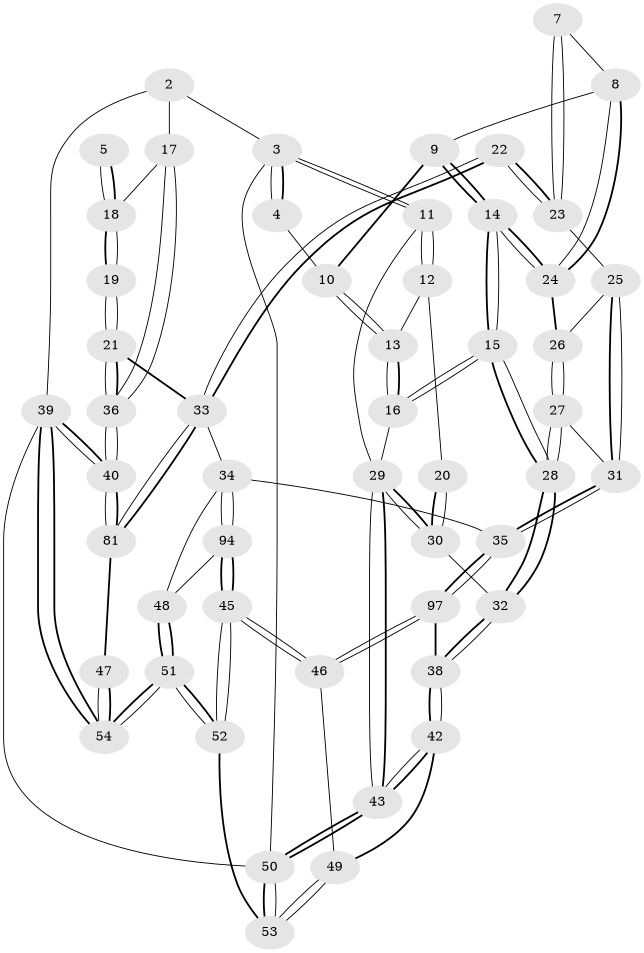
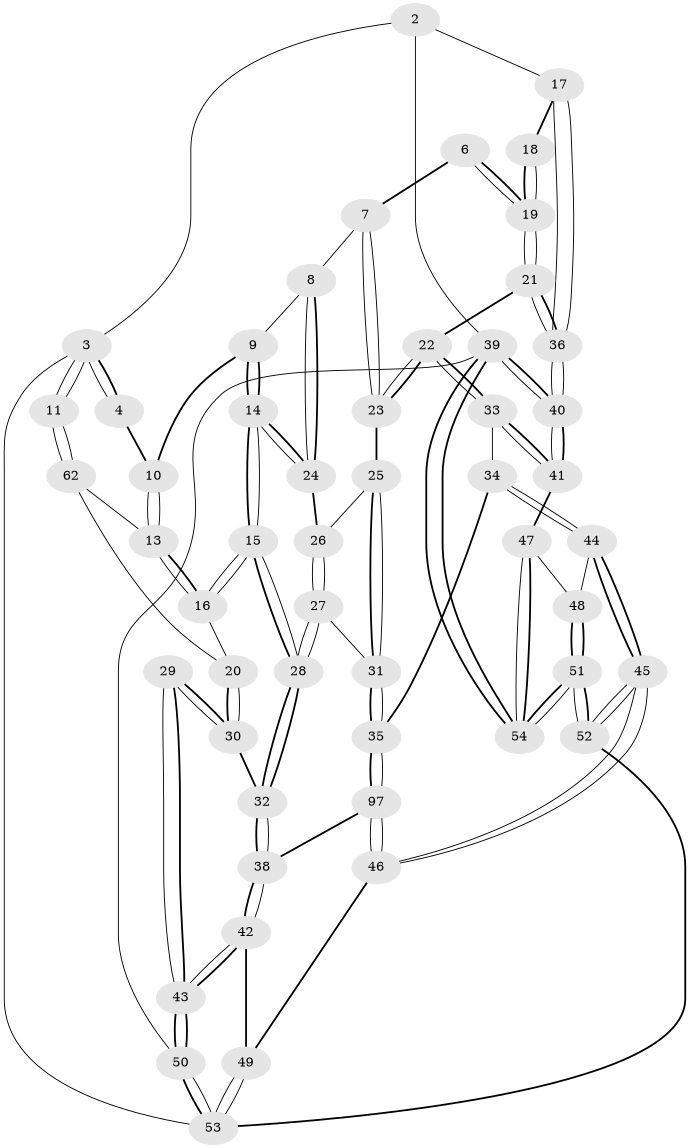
(104, 150) -> none
none -> (465, 150)
(140, 183) -> (545, 118)
(583, 244) -> (376, 444)
(299, 245) -> (137, 444)
(427, 281) -> (71, 476)
(358, 339) -> none
(157, 378) -> (479, 313)
(385, 444) -> (218, 639)
(362, 498) -> (447, 605)
(277, 502) -> (4, 785)
(188, 539) -> (552, 574)
(111, 542) -> (558, 476)
(227, 542) -> (592, 542)
(460, 567) -> (248, 770)
(327, 770) -> (311, 965)
